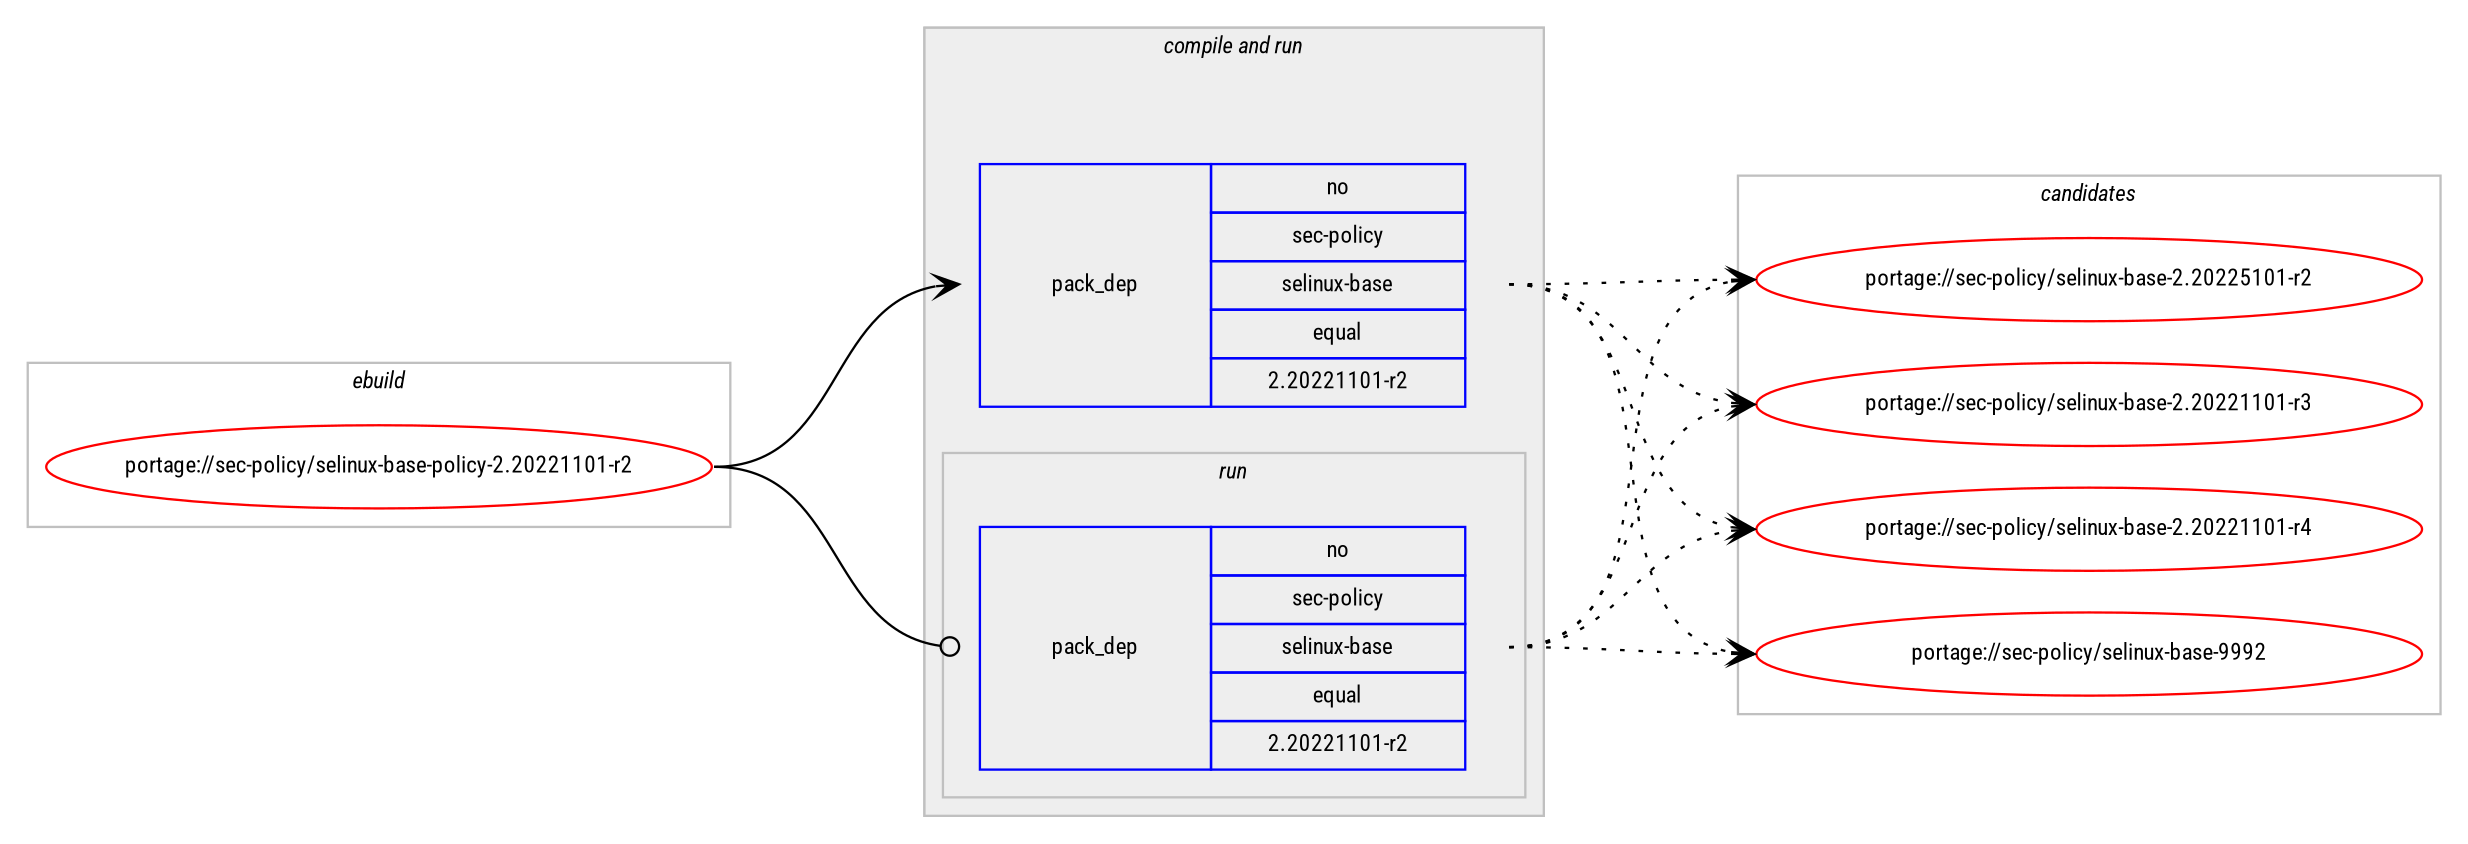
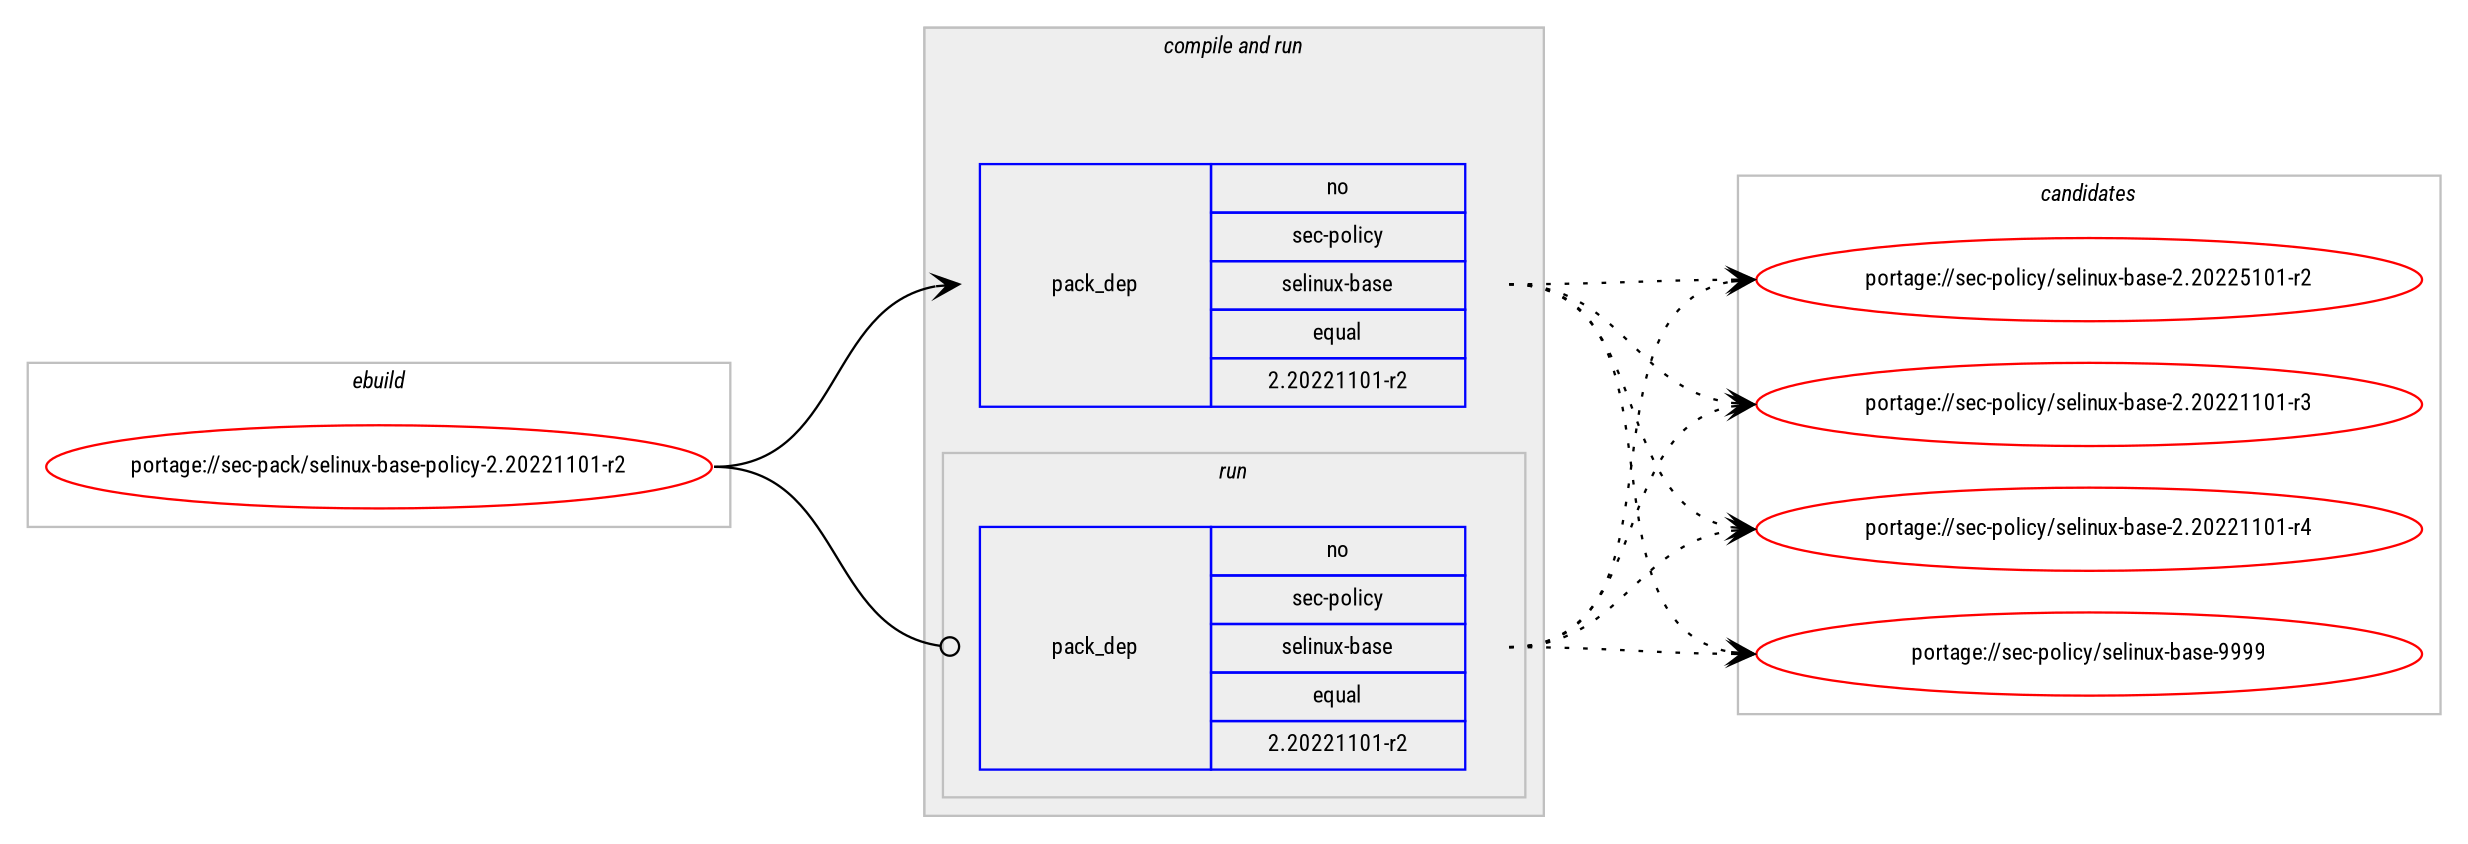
(379, 467) -> (379, 467)
(2089, 654) -> (2089, 654)
